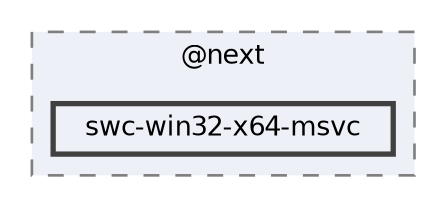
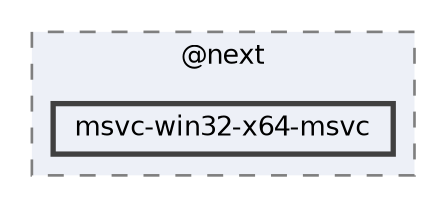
(223, 129) -> (223, 129)
